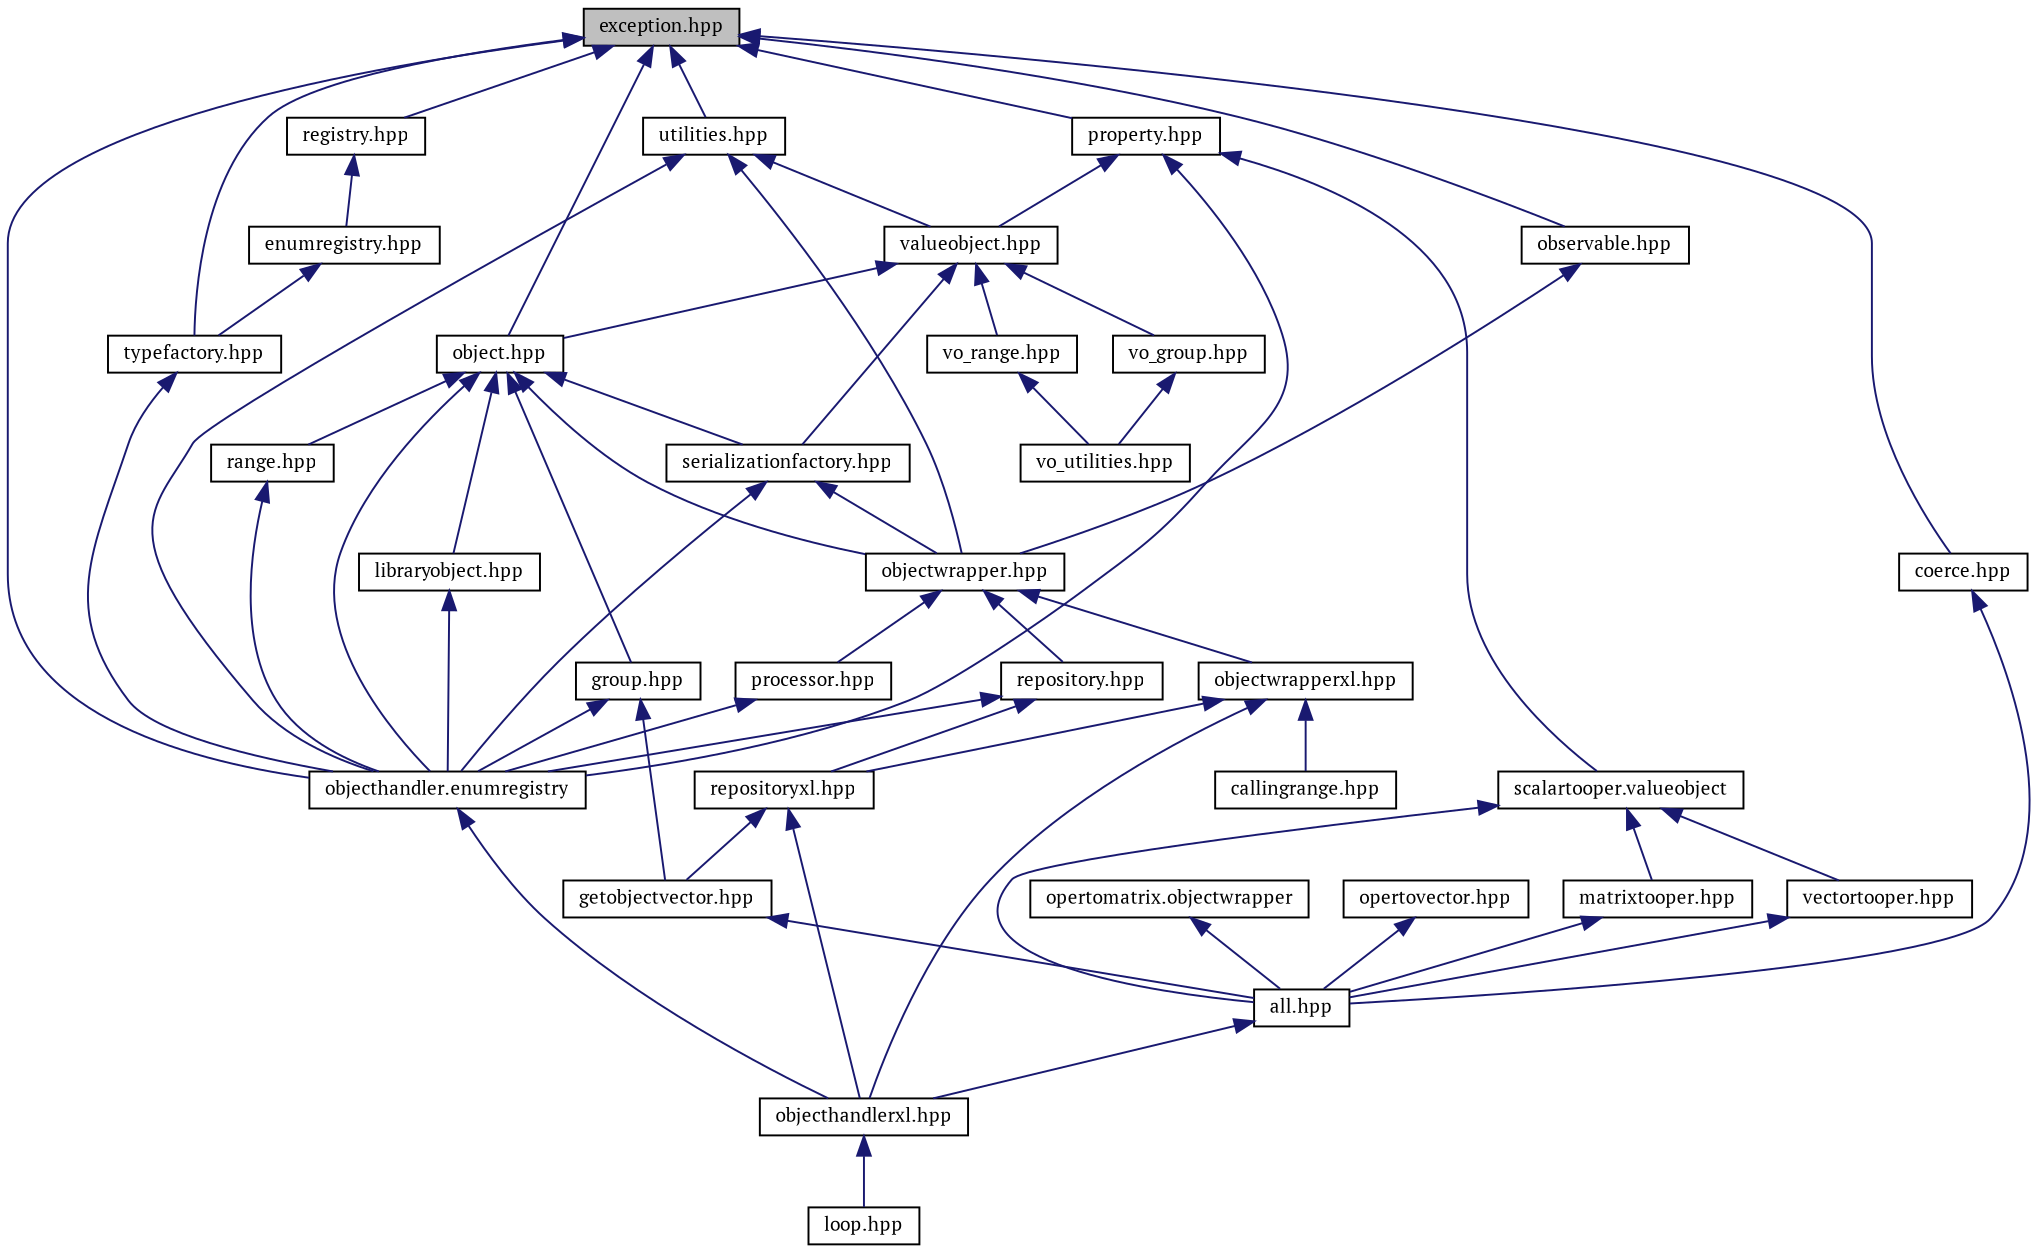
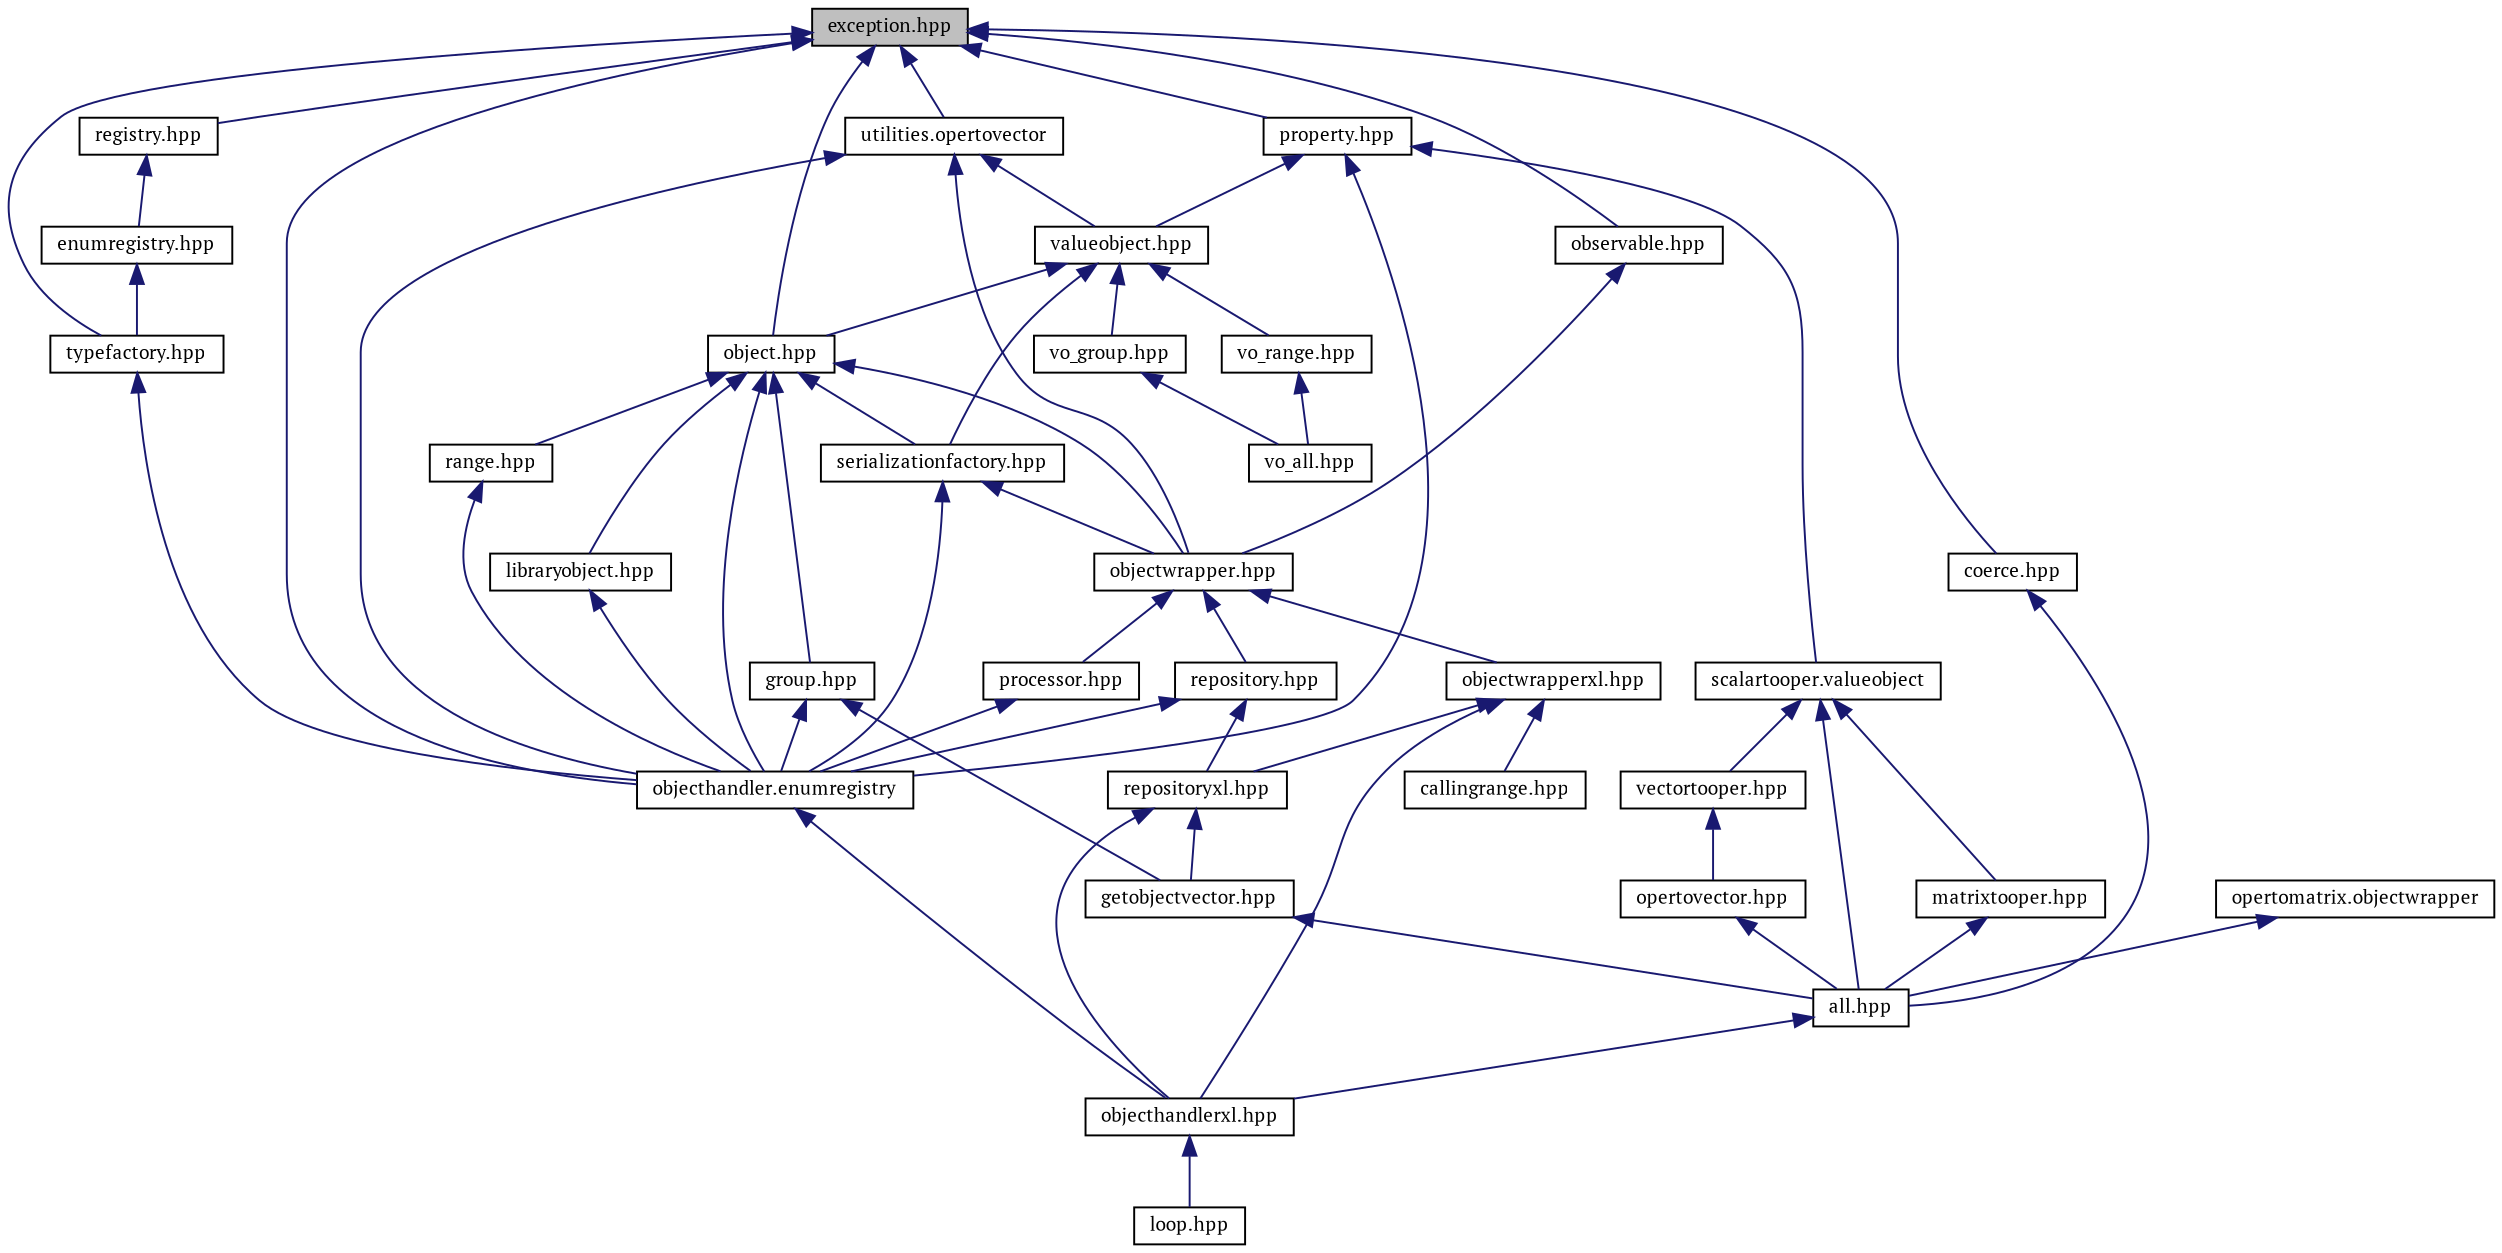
(714, 136) -> (954, 136)
(1105, 463) -> (1310, 463)
(1559, 959) -> (1713, 855)
